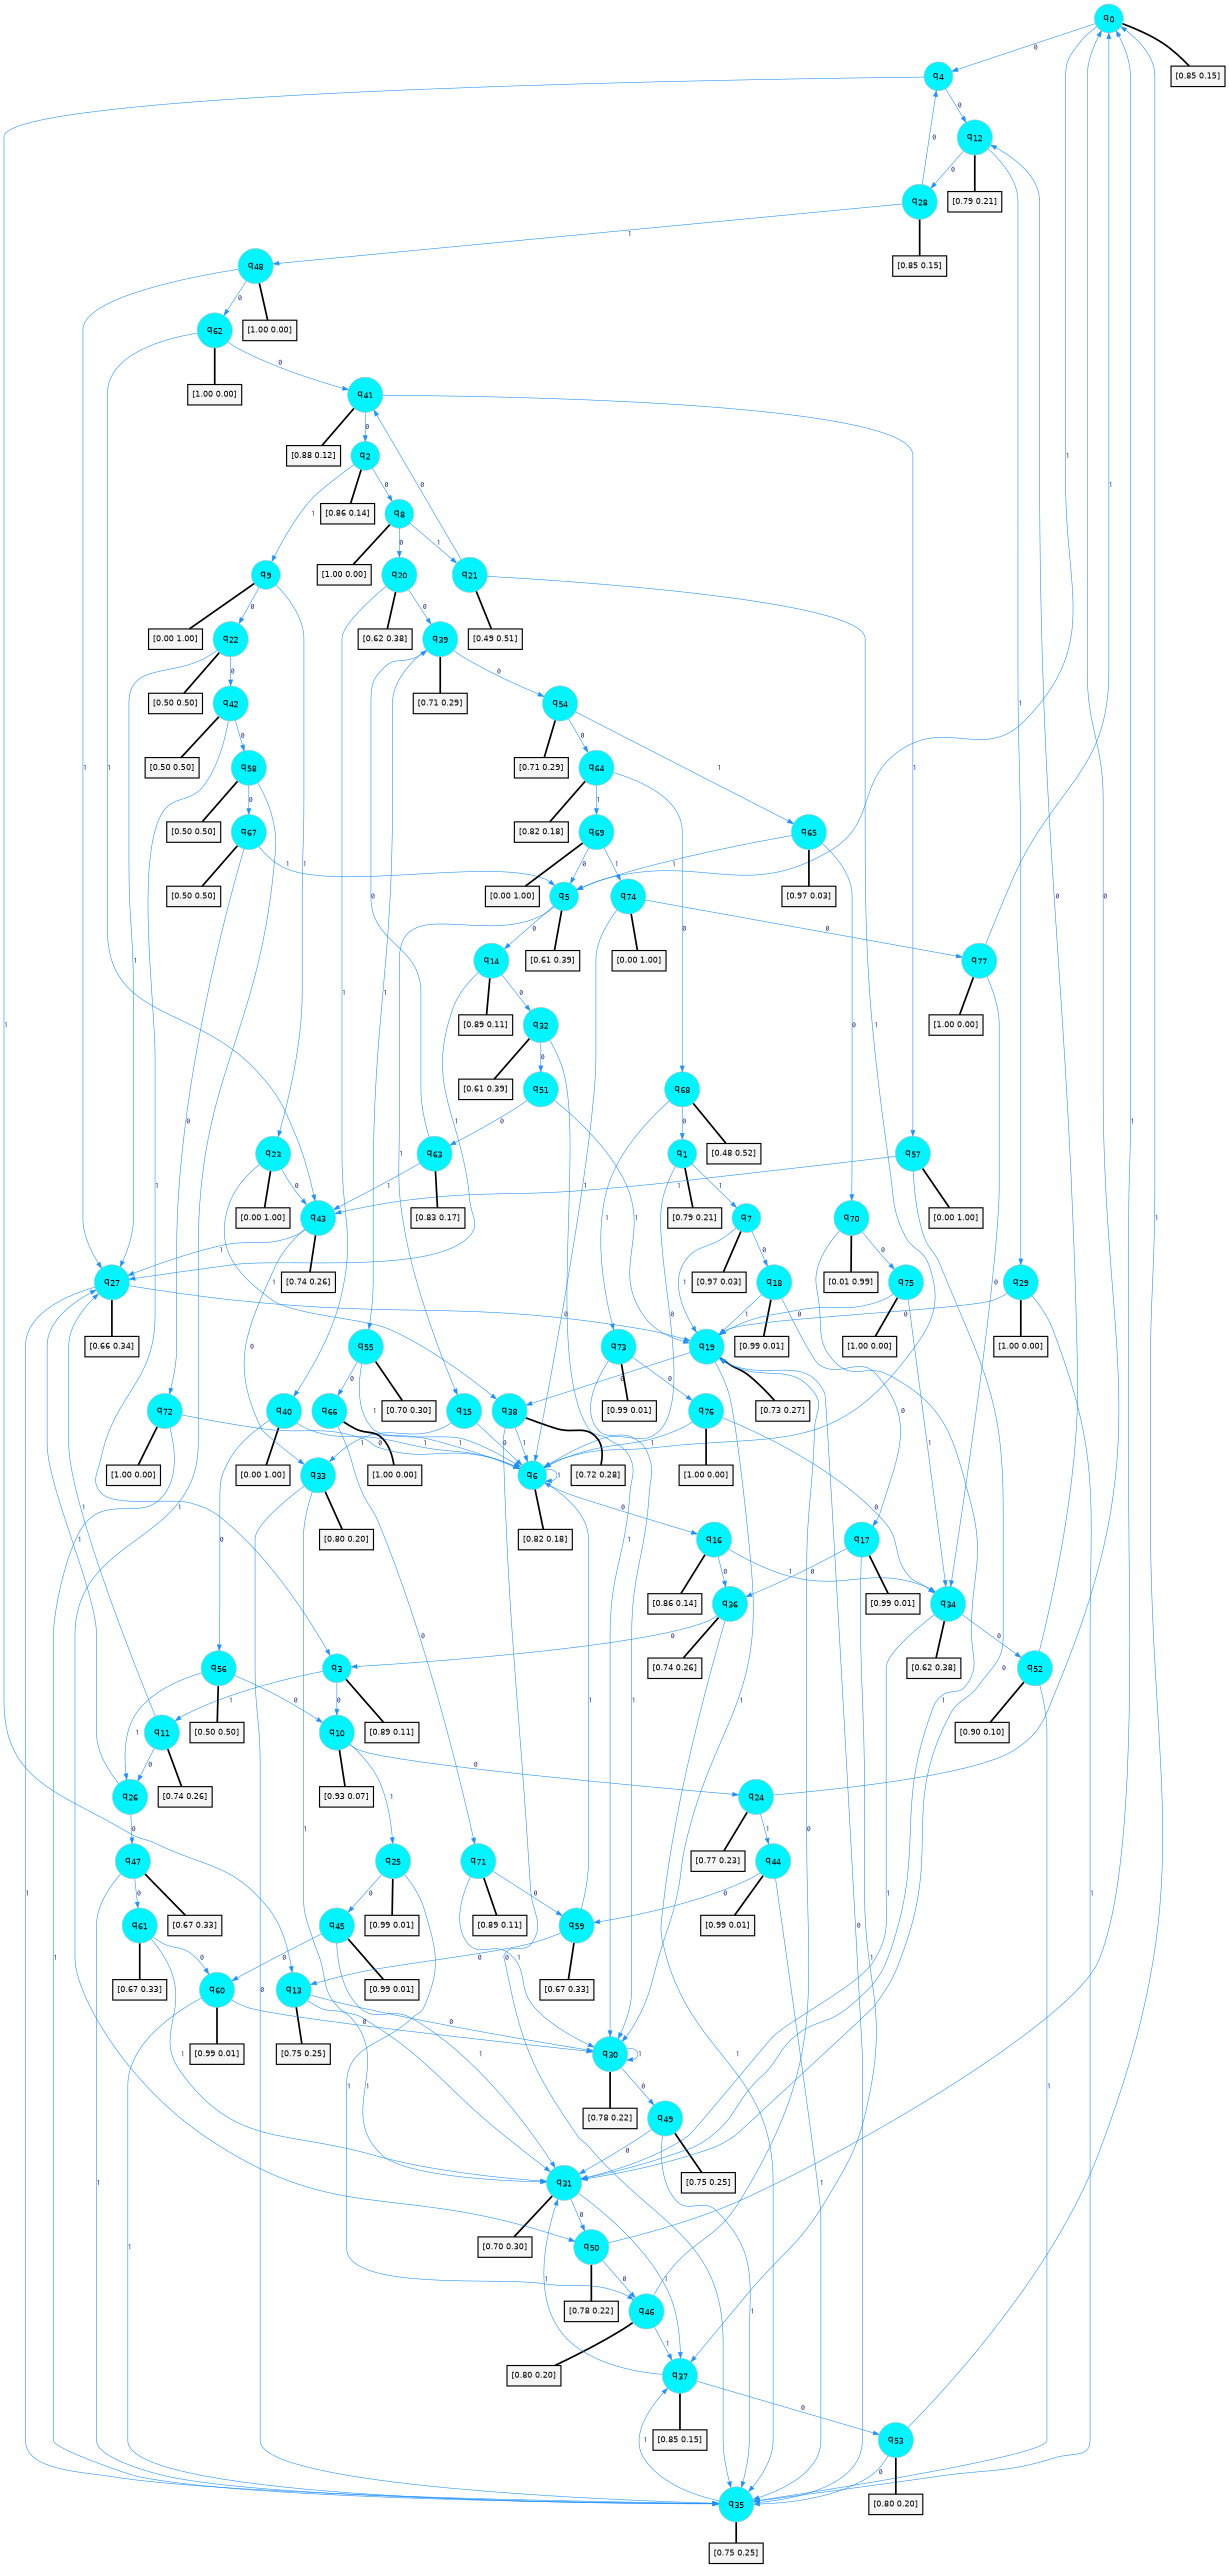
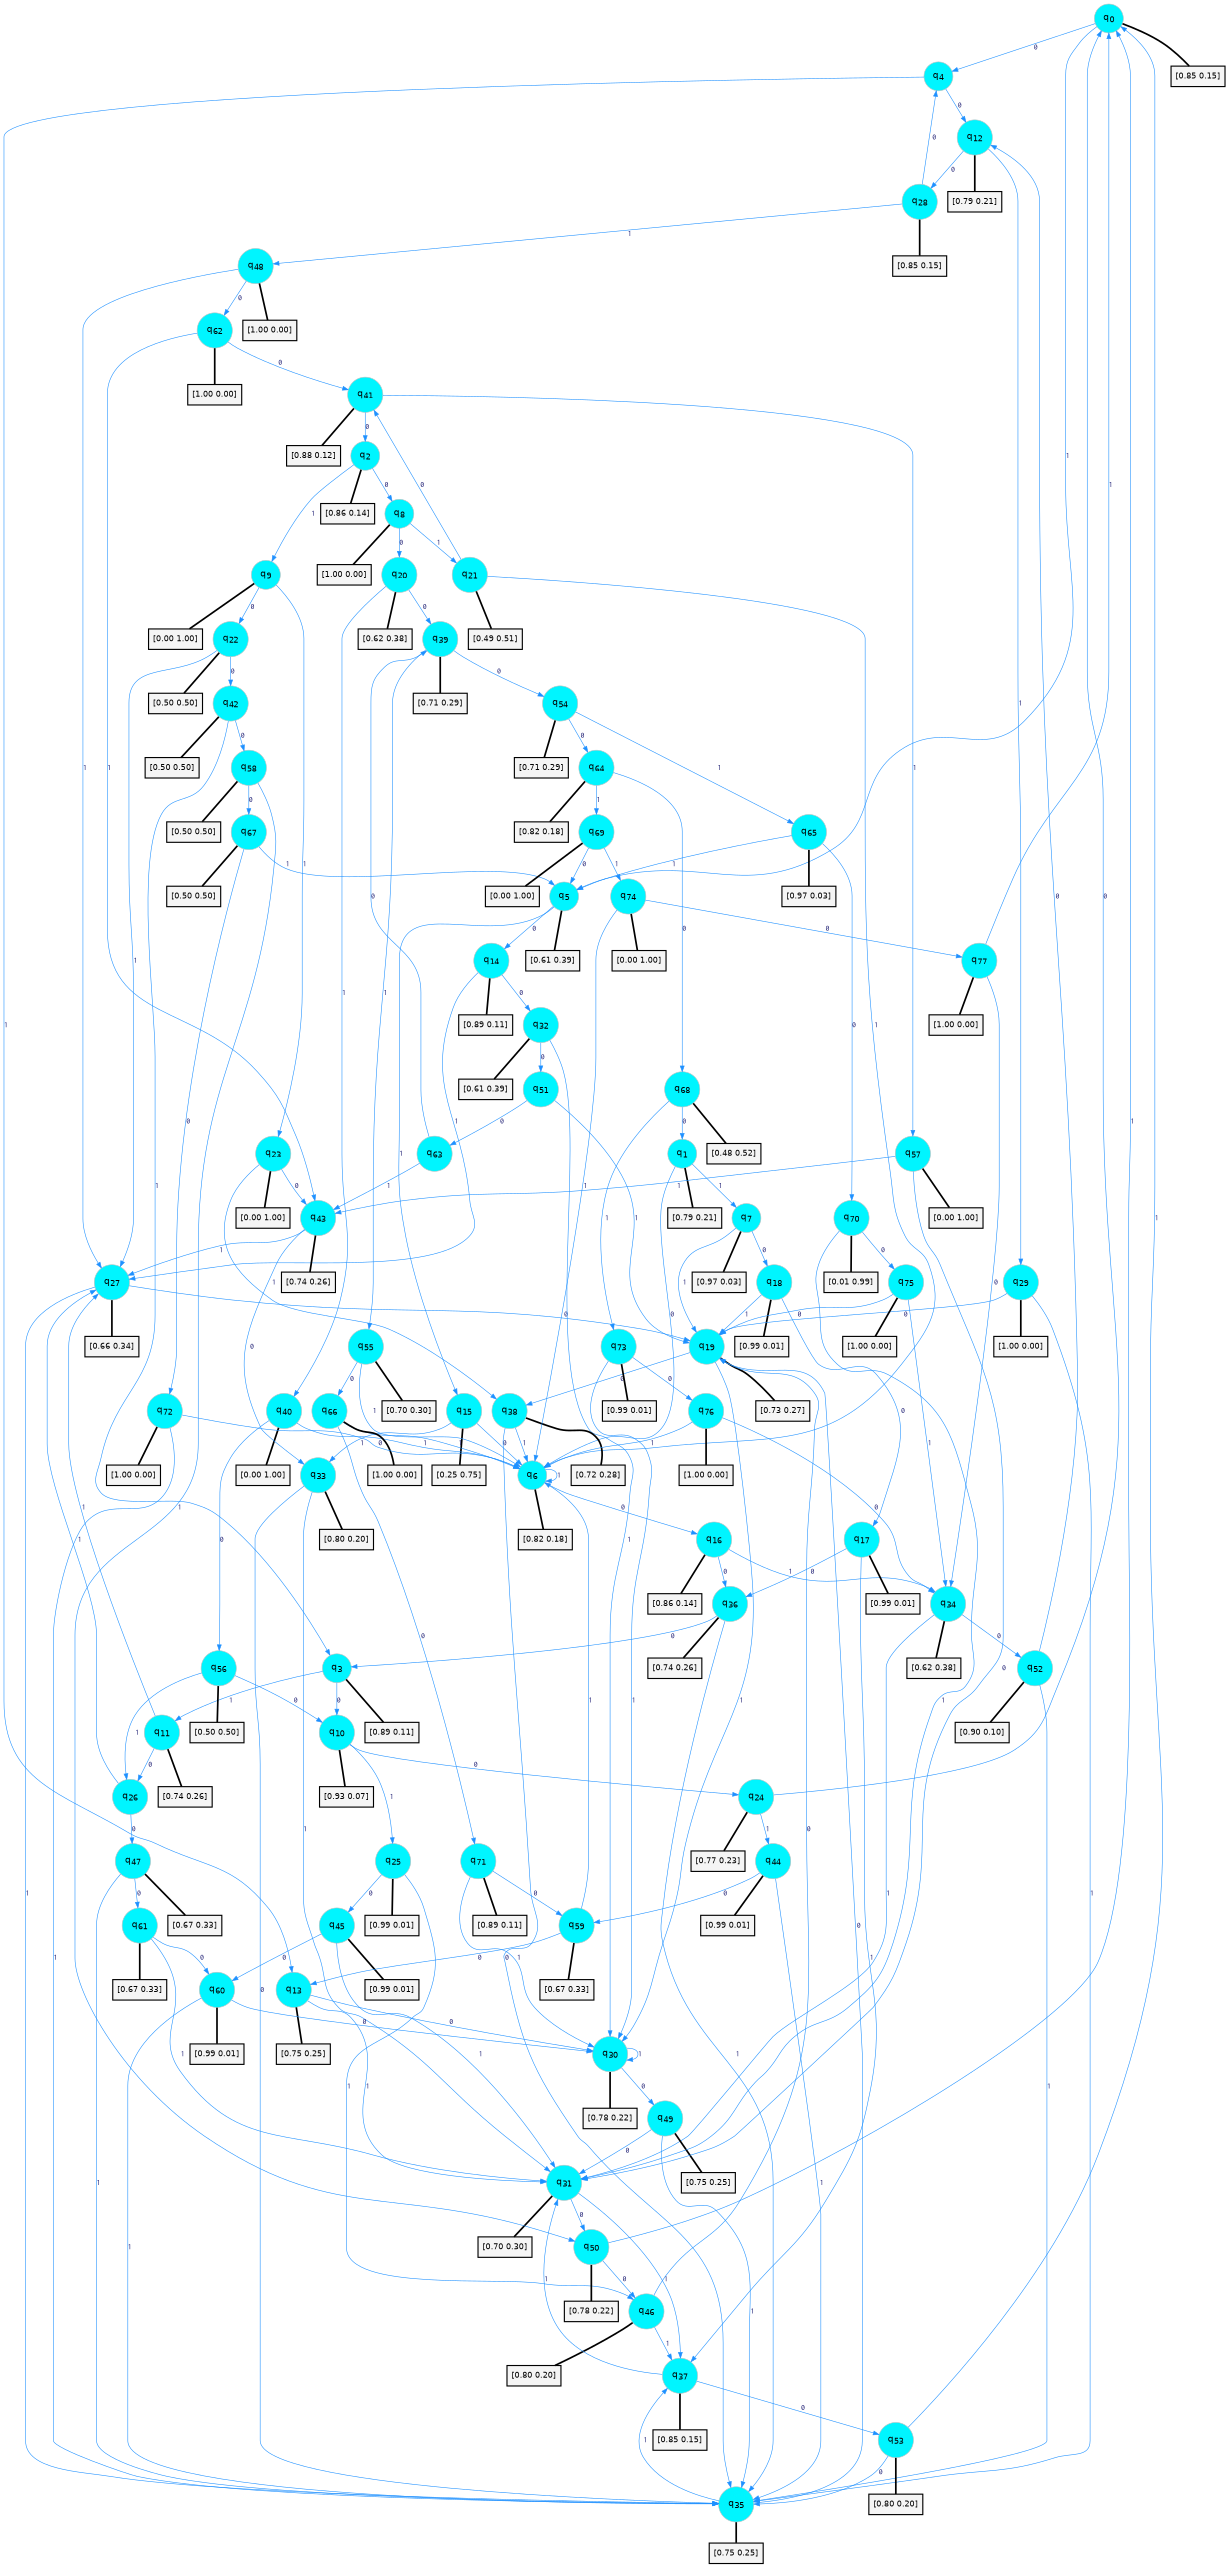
(438, 1218) -> none
none -> (459, 1475)
